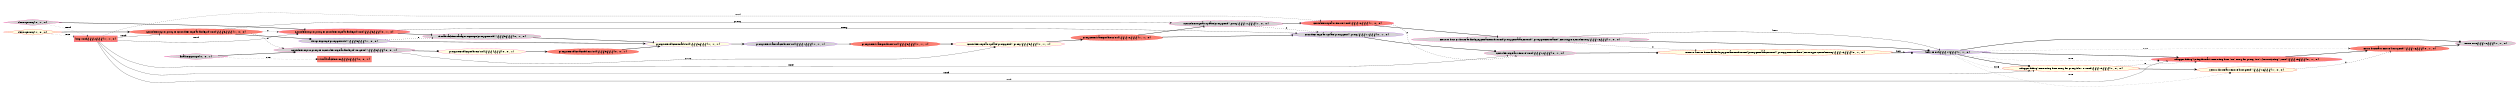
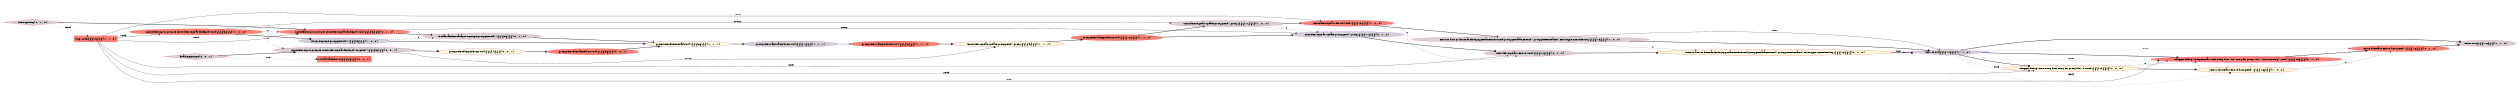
(710, 16) -> (710, 16)
(33, 32) -> none
(2071, 74) -> (2071, 74)
